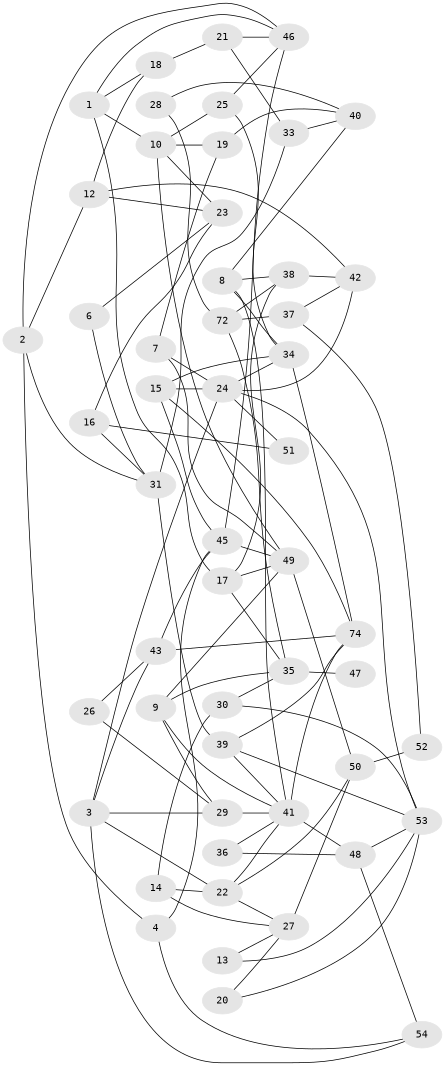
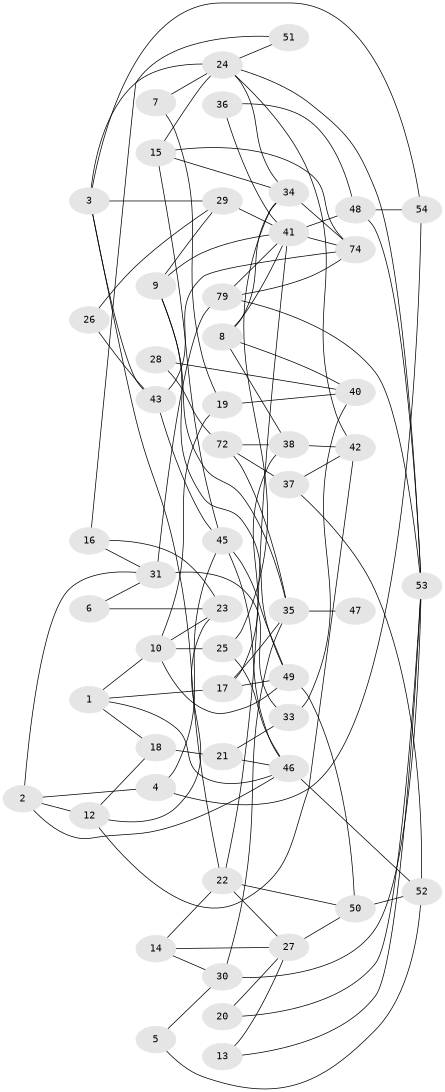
(196, 476) -> none
(222, 745) -> (222, 297)
none -> (355, 830)
none -> (156, 1040)
